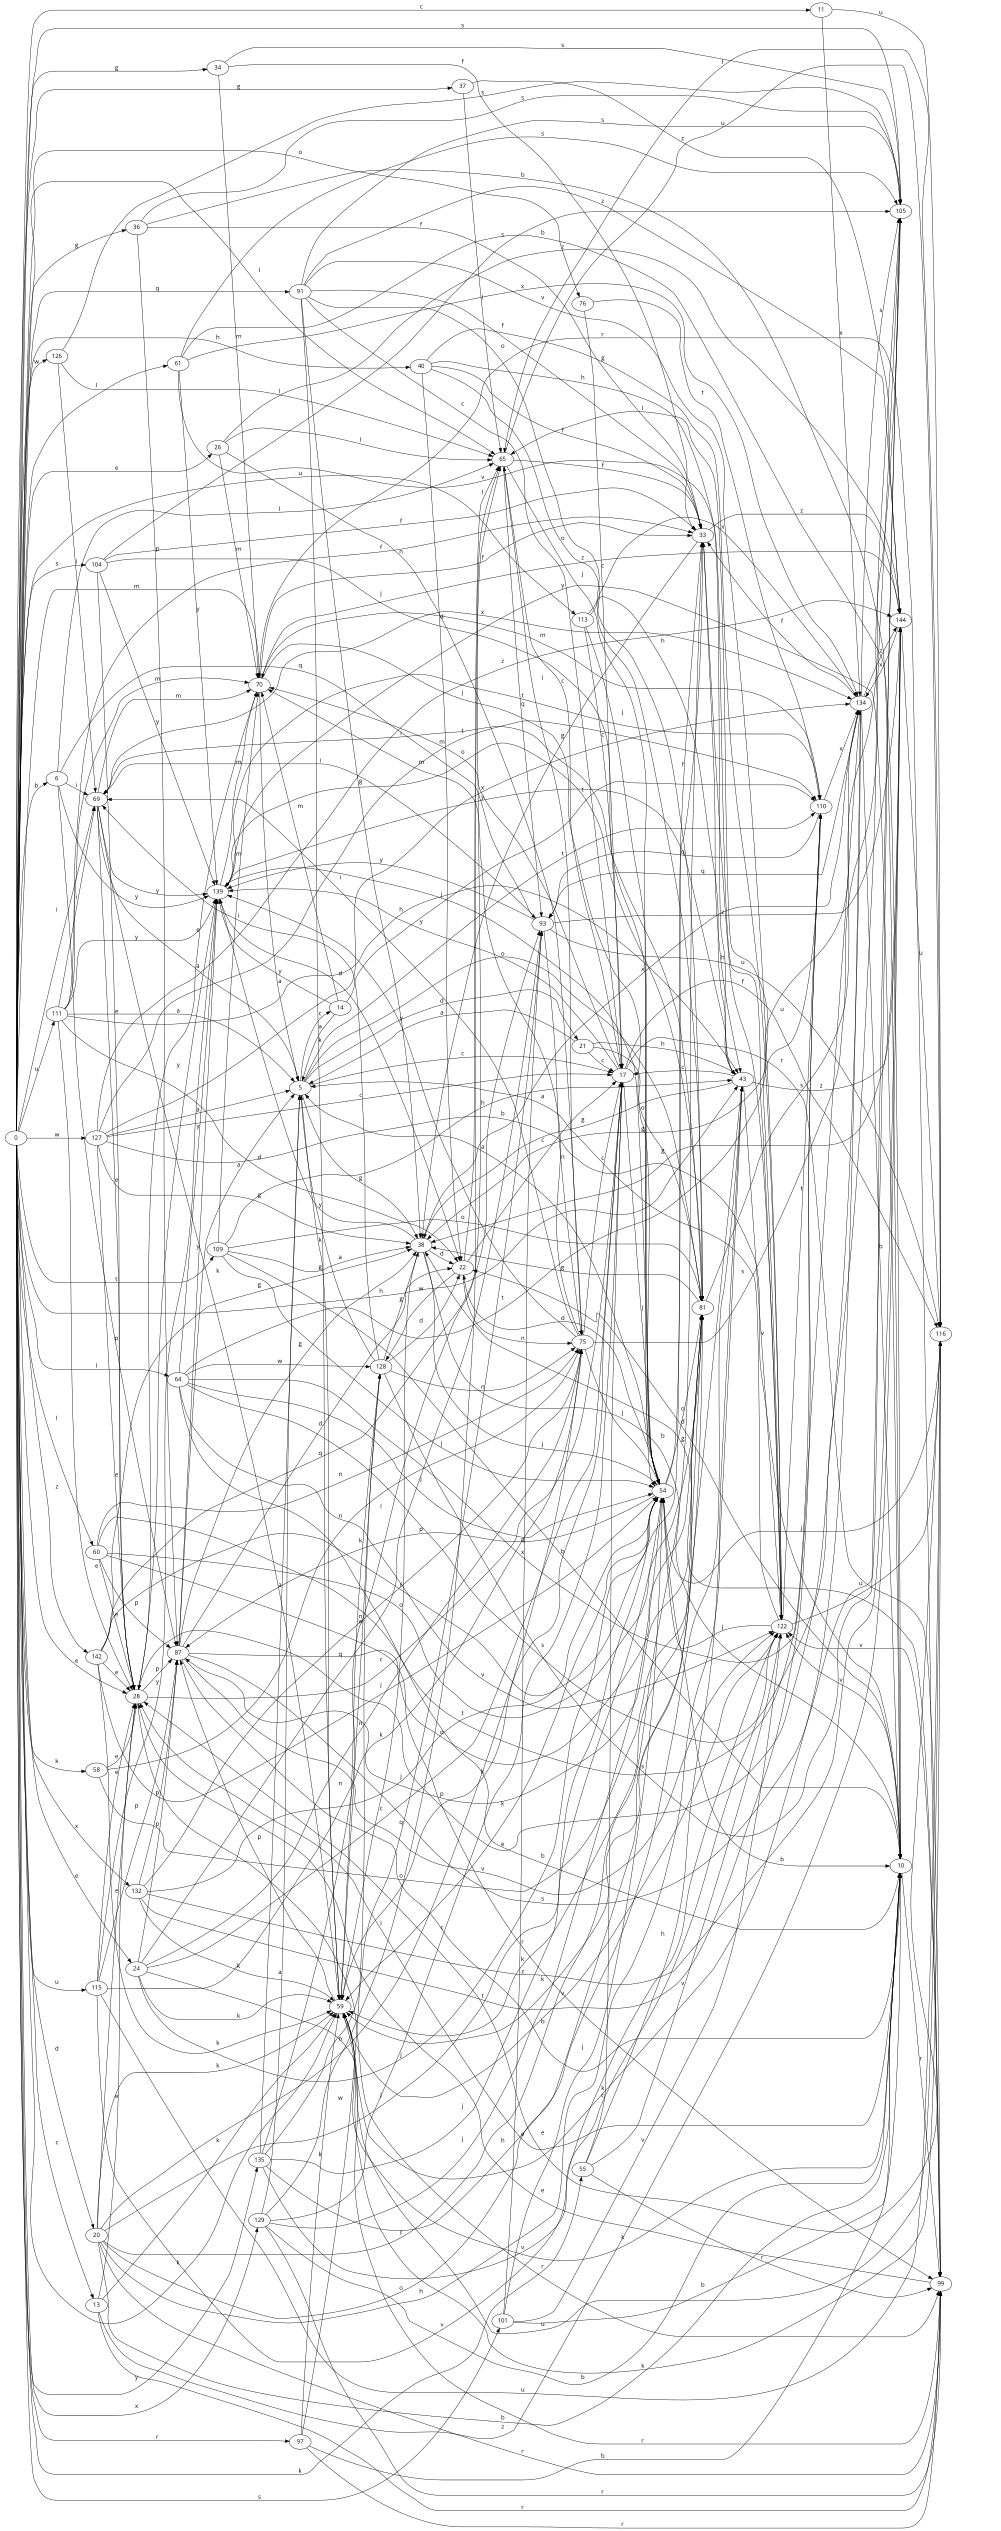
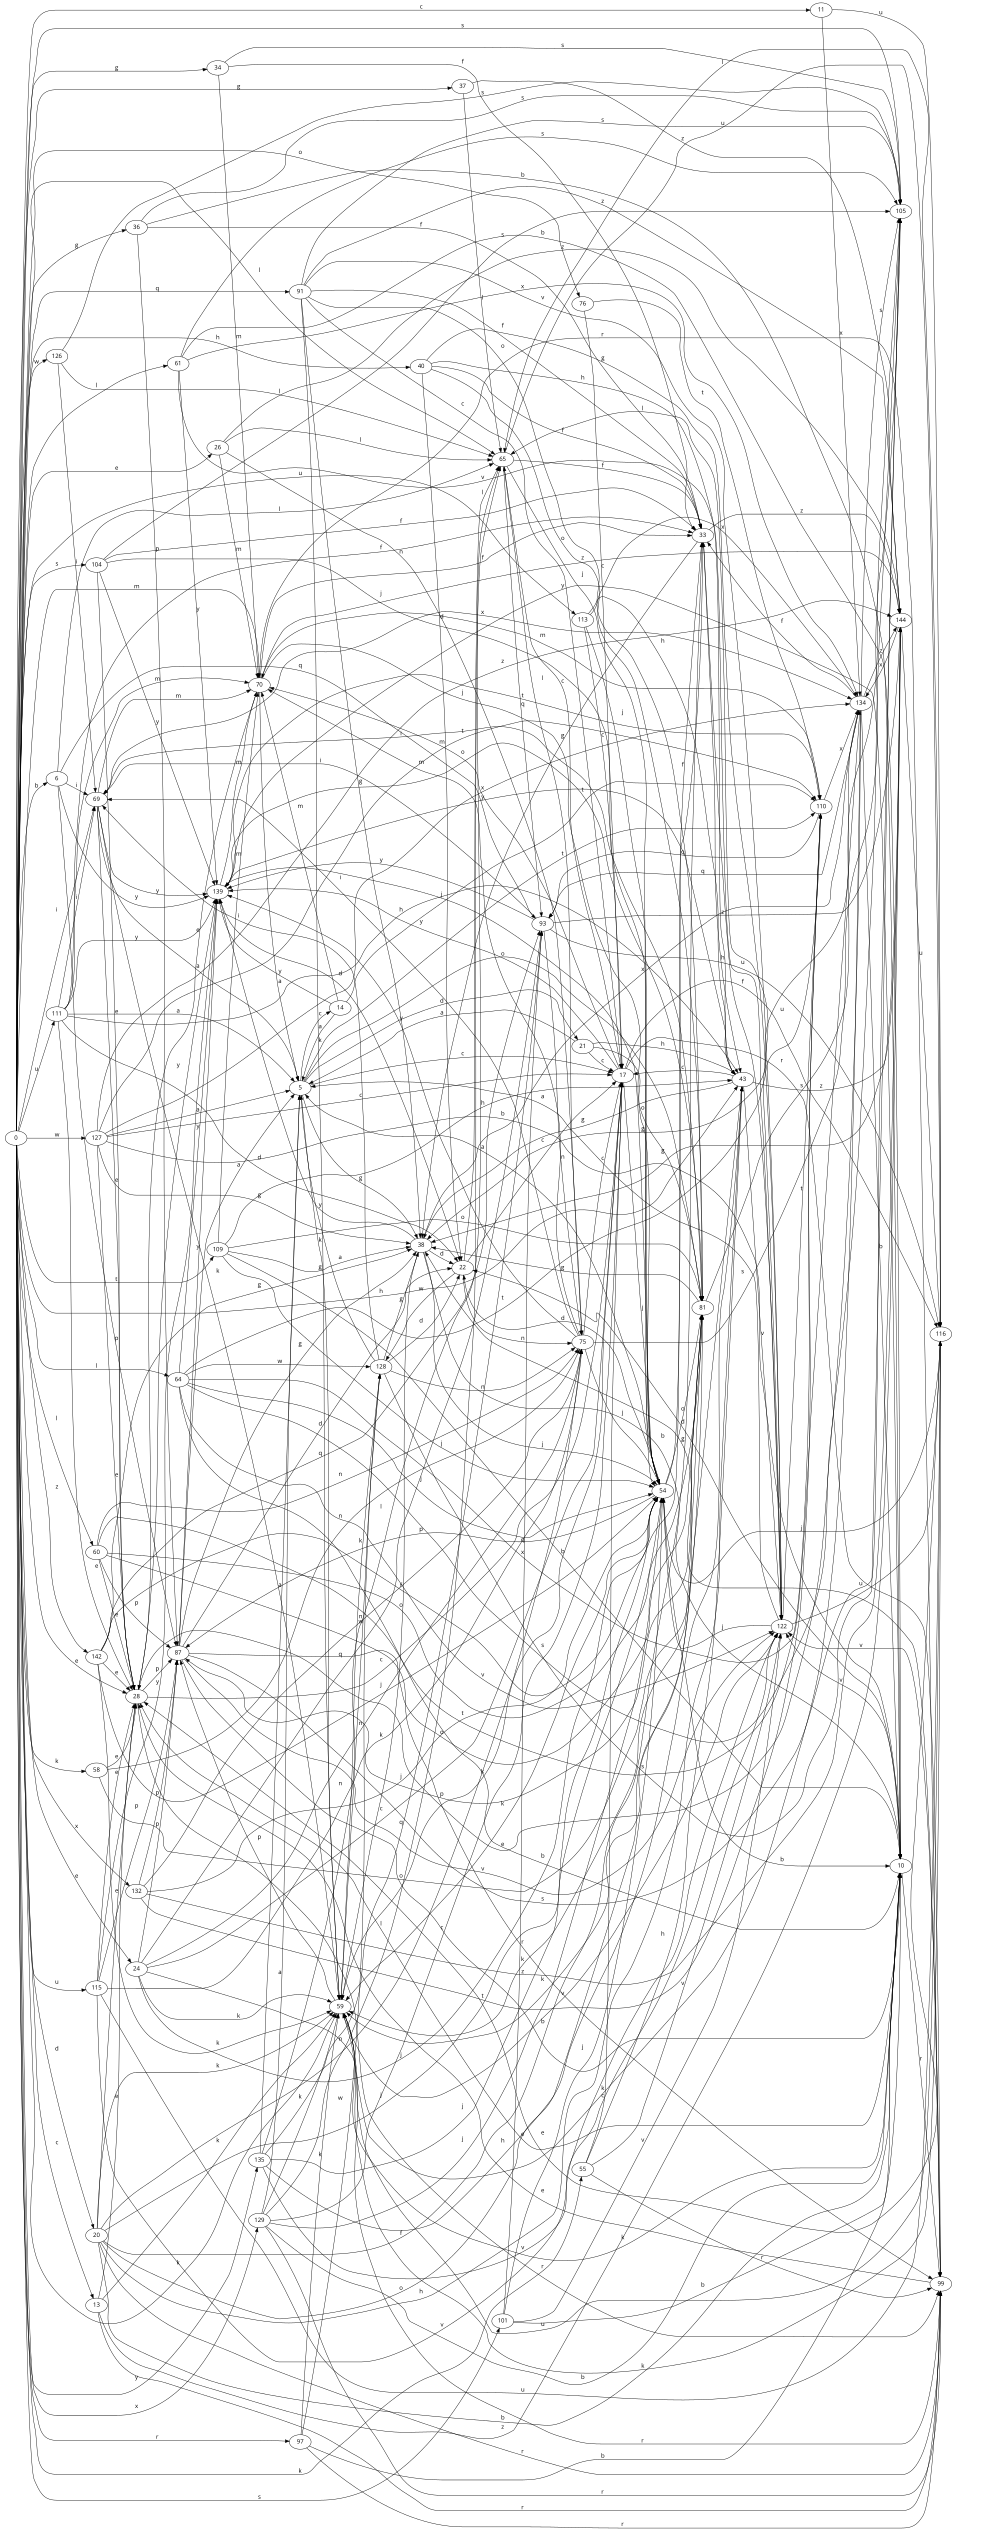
(225, 1965) -> (304, 2117)
